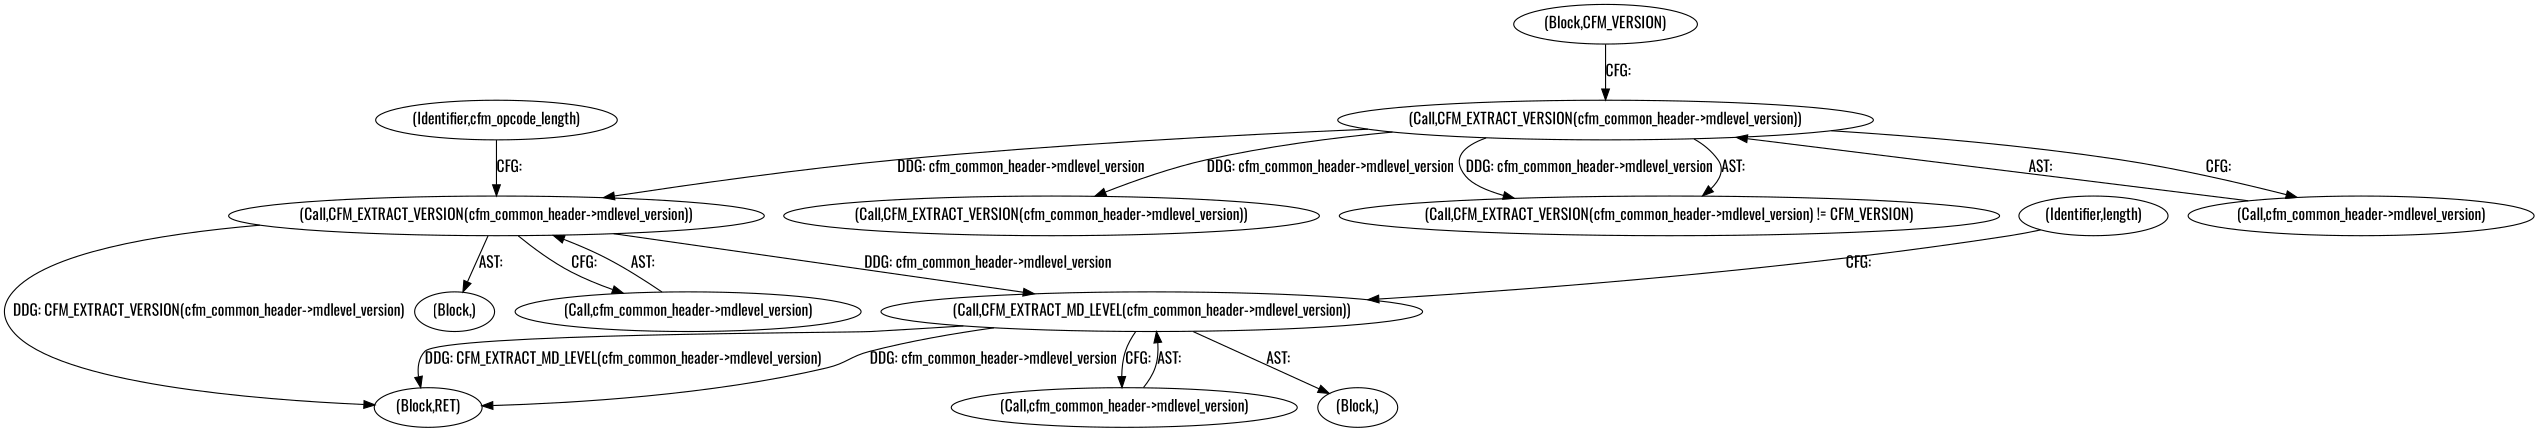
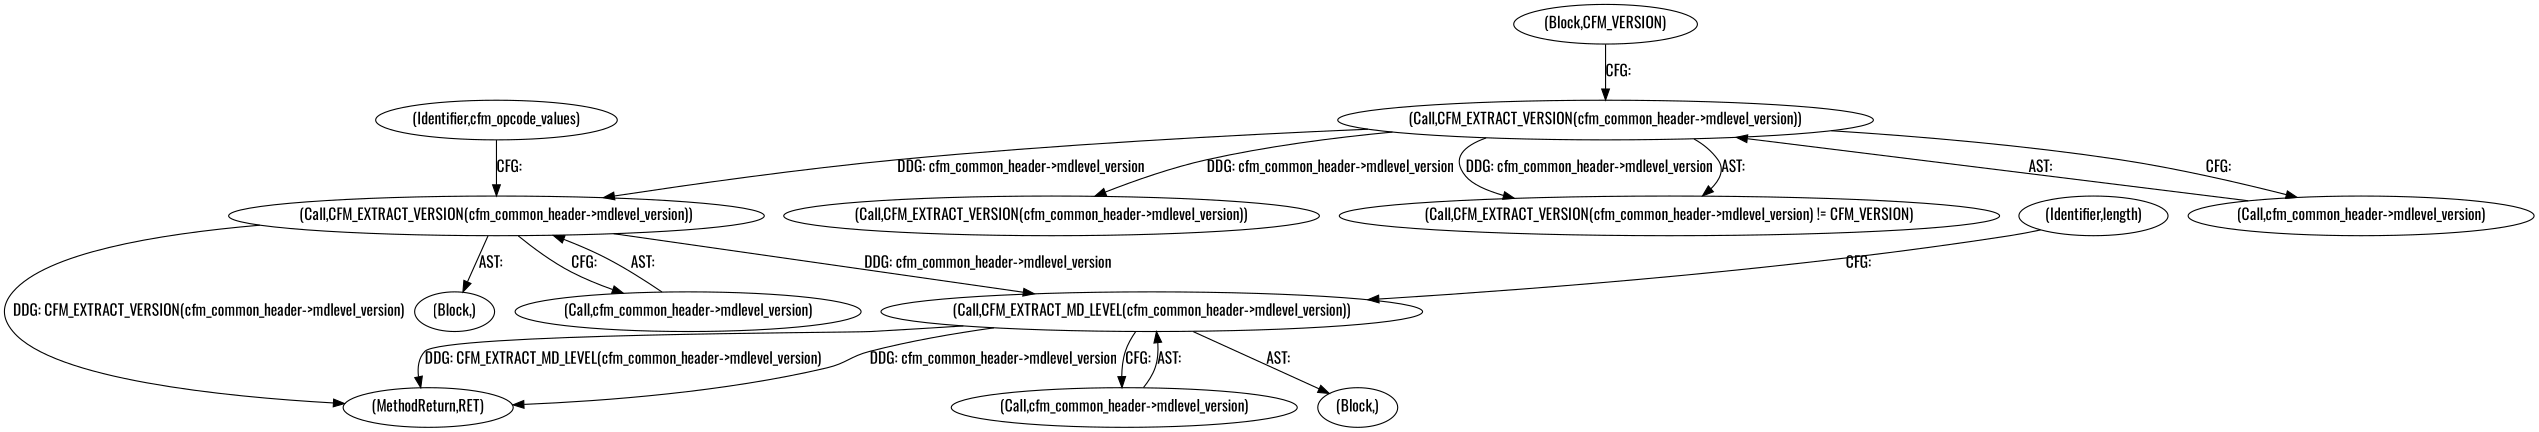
(496, 120) -> (496, 120)
(428, 408) -> (428, 408)
